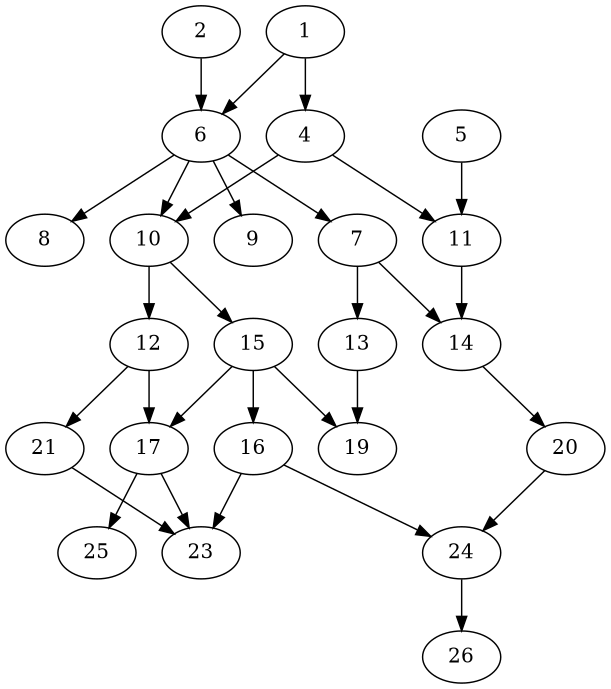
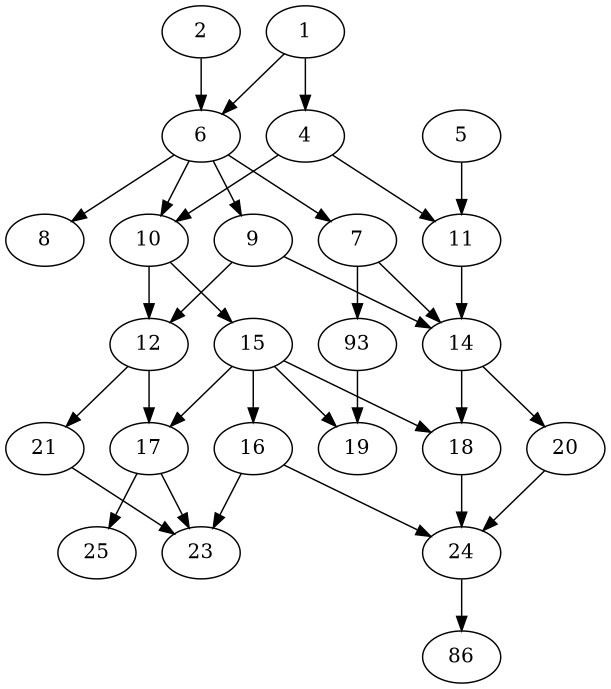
none -> (208, 286)
none -> (347, 287)
(357, 344) -> (357, 344)
none -> (462, 449)
(462, 657) -> (462, 657)
